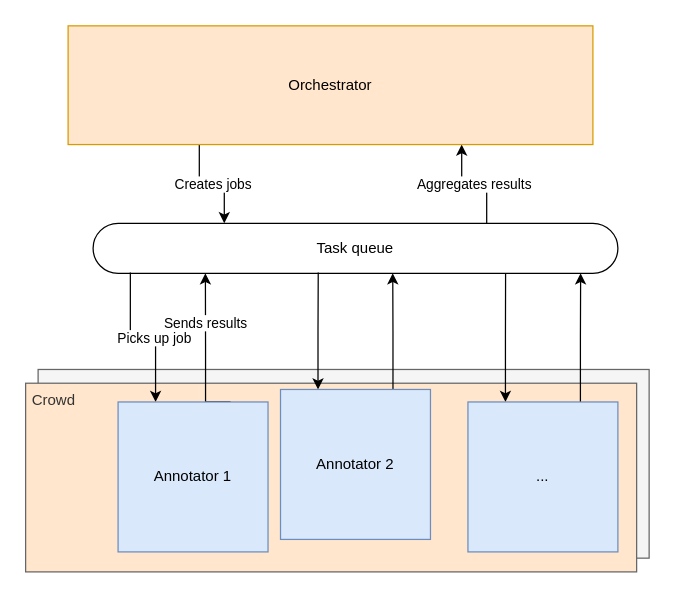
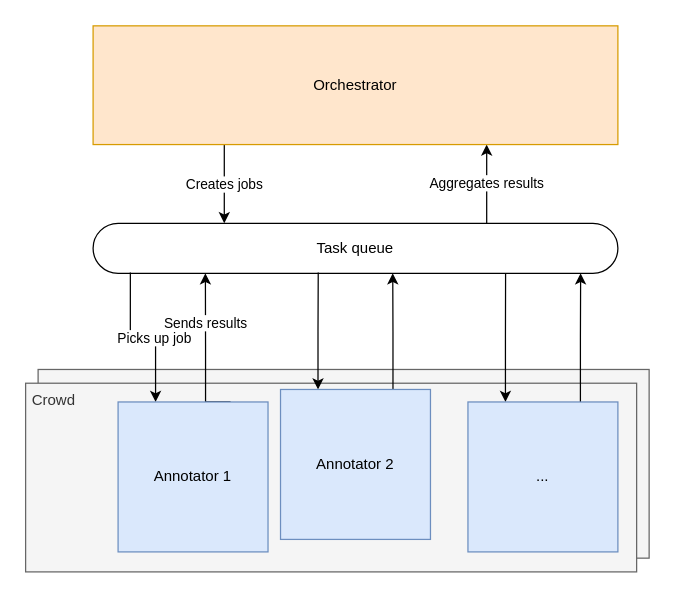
(331, 85) -> (356, 85)
(49, 401) -> (49, 401)
